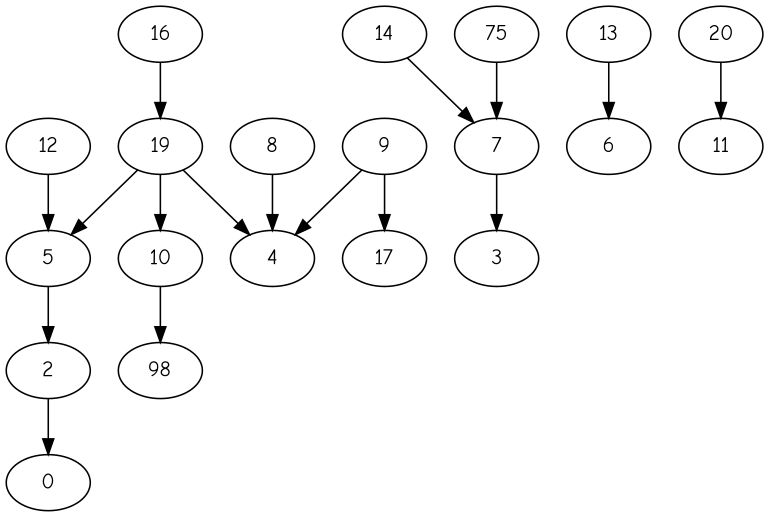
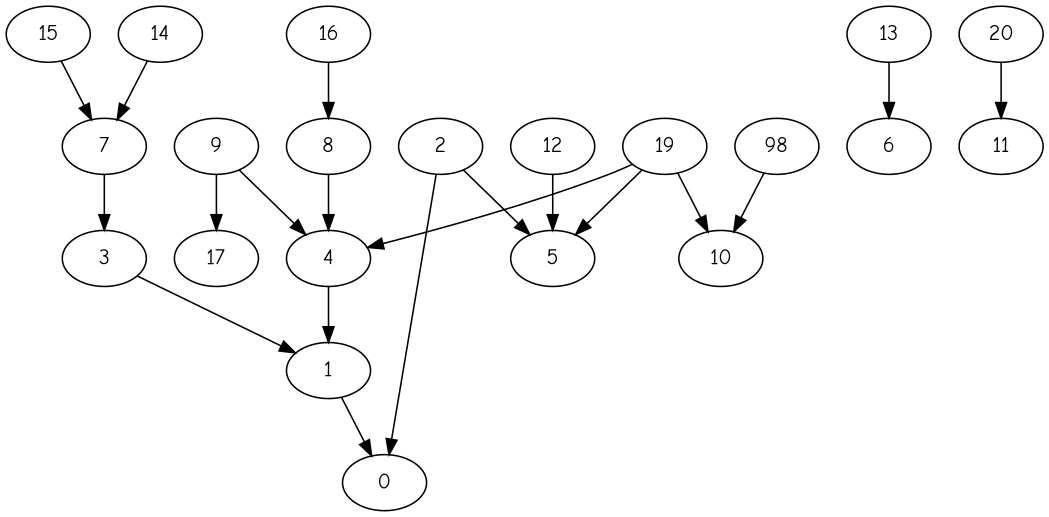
(497, 34) -> (48, 34)
(160, 83) -> (329, 83)
(48, 307) -> (491, 197)
(160, 307) -> (752, 195)
none -> (329, 371)
